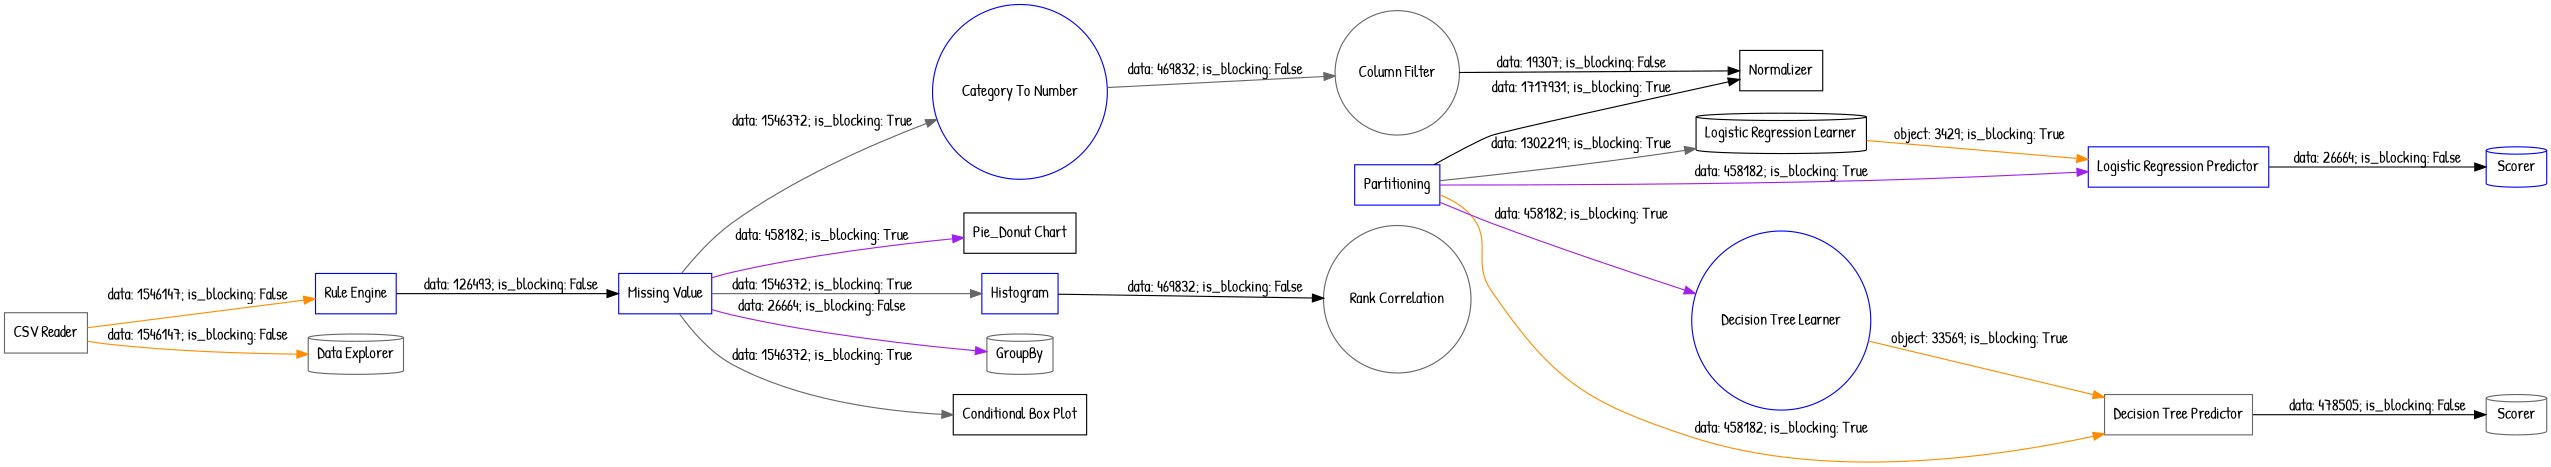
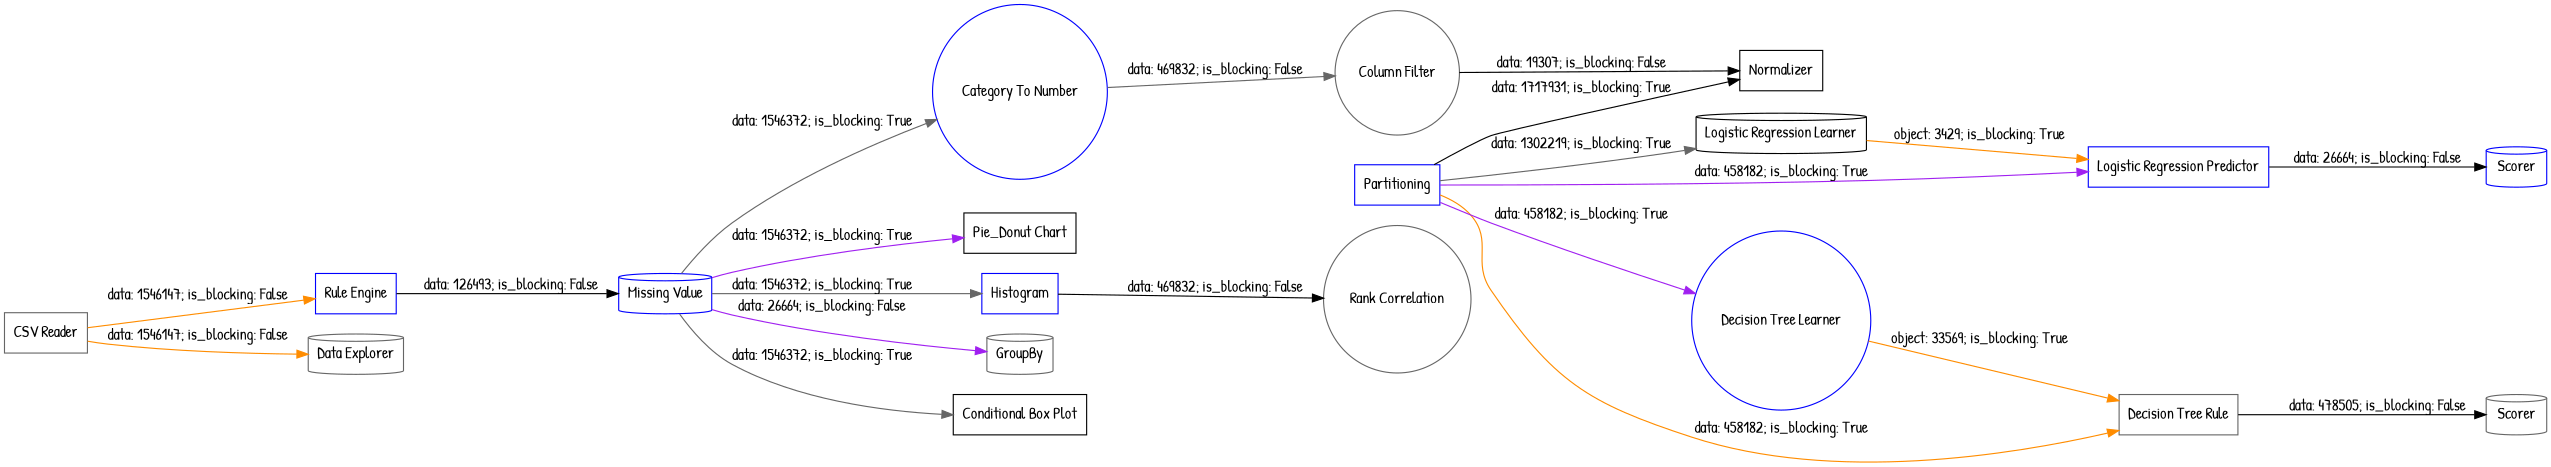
(822, 236) -> (822, 236)
(665, 294) -> (665, 294)
(2179, 415) -> (2179, 415)
